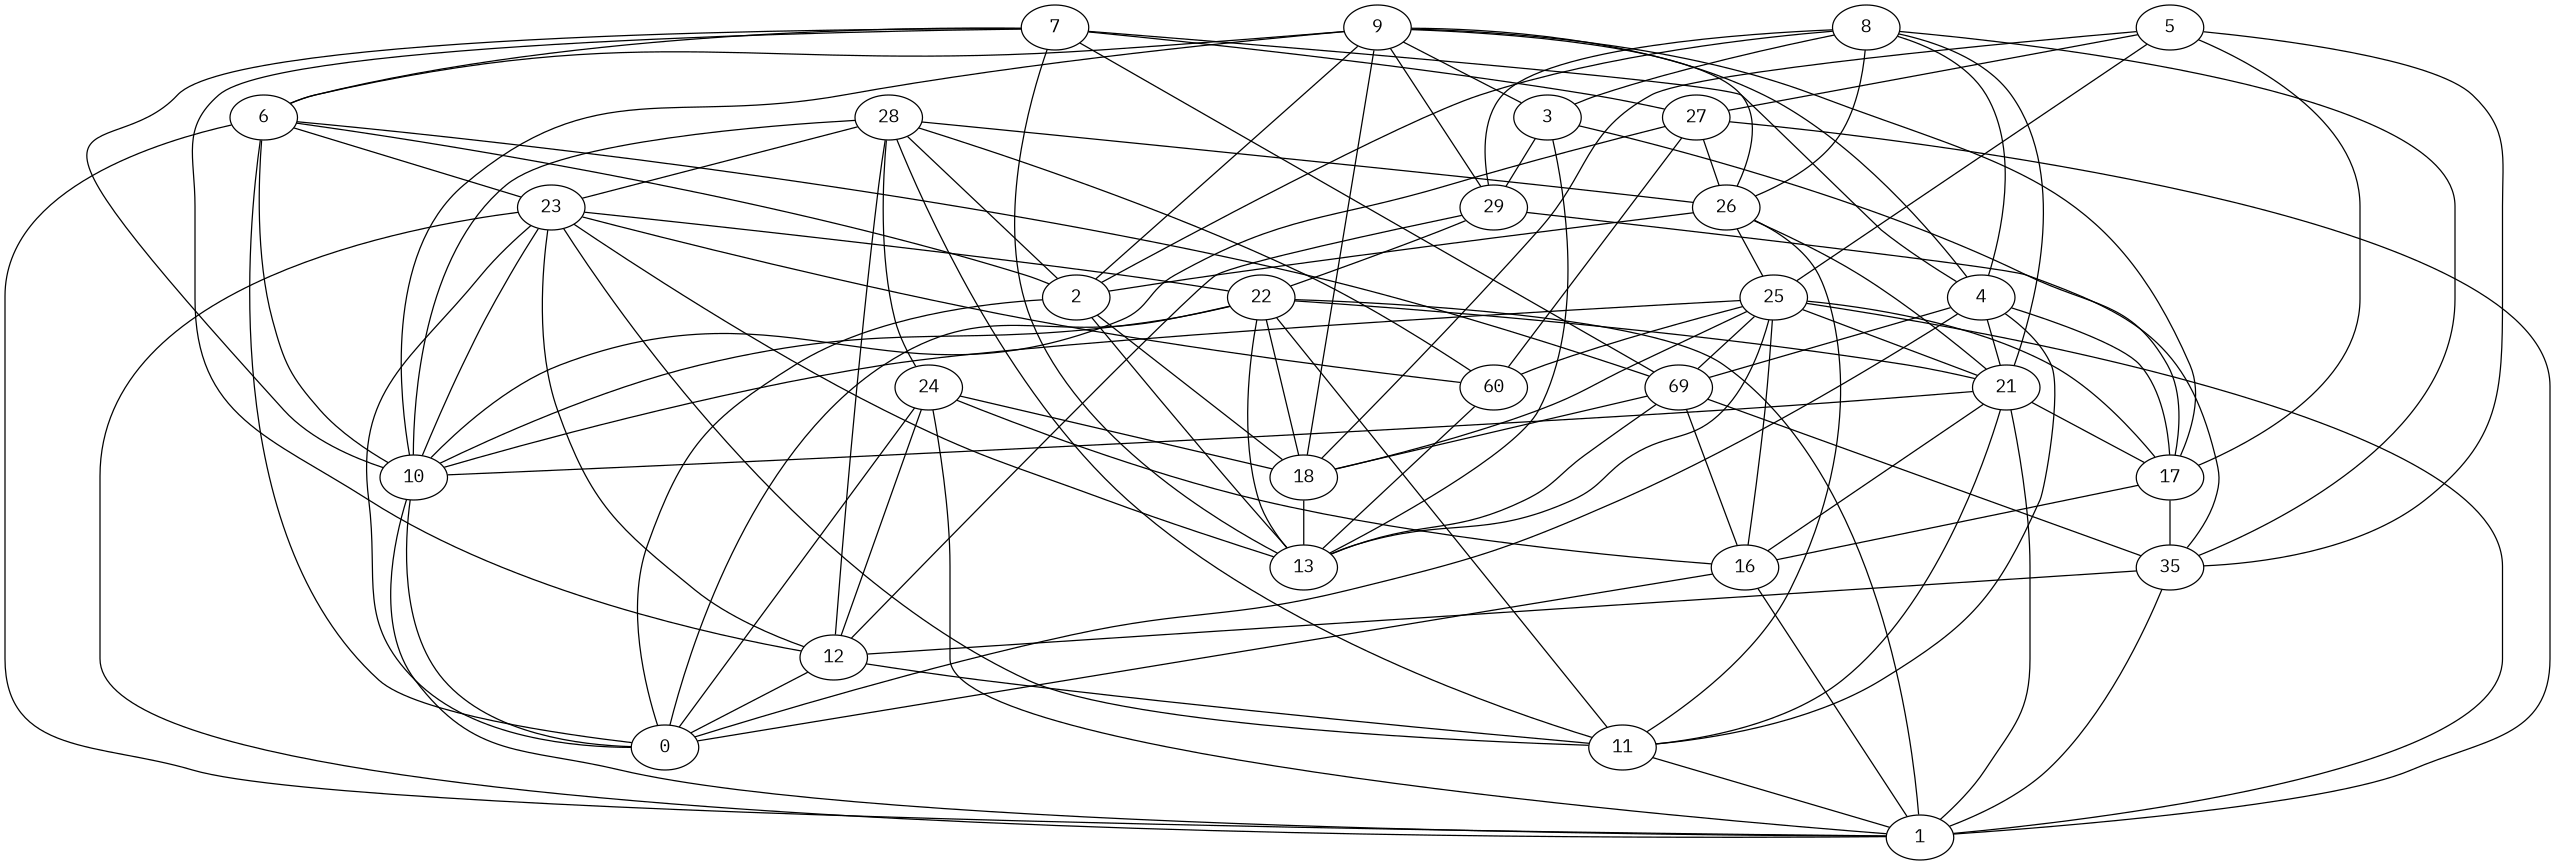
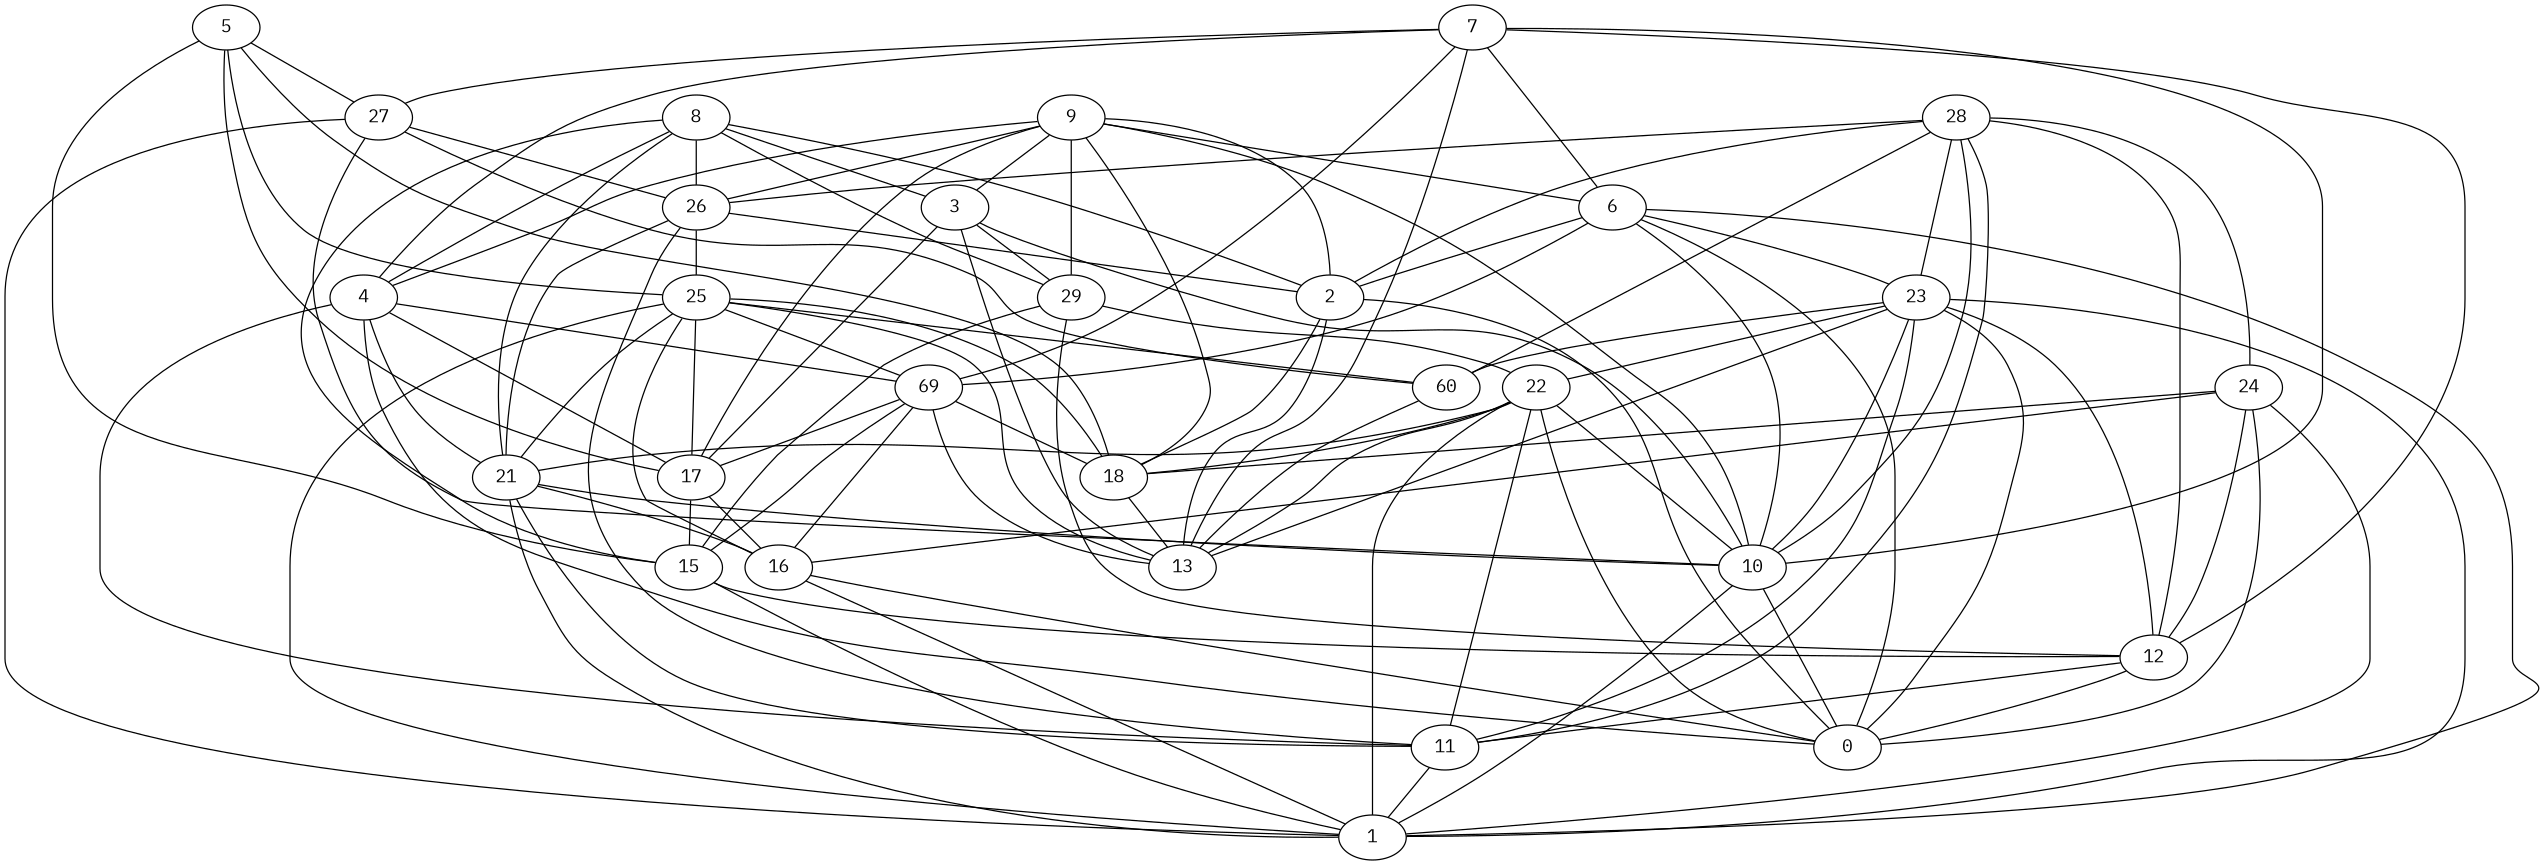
(1086, 344) -> (1398, 331)
(2088, 433) -> (823, 428)
(2170, 568) -> (689, 568)
